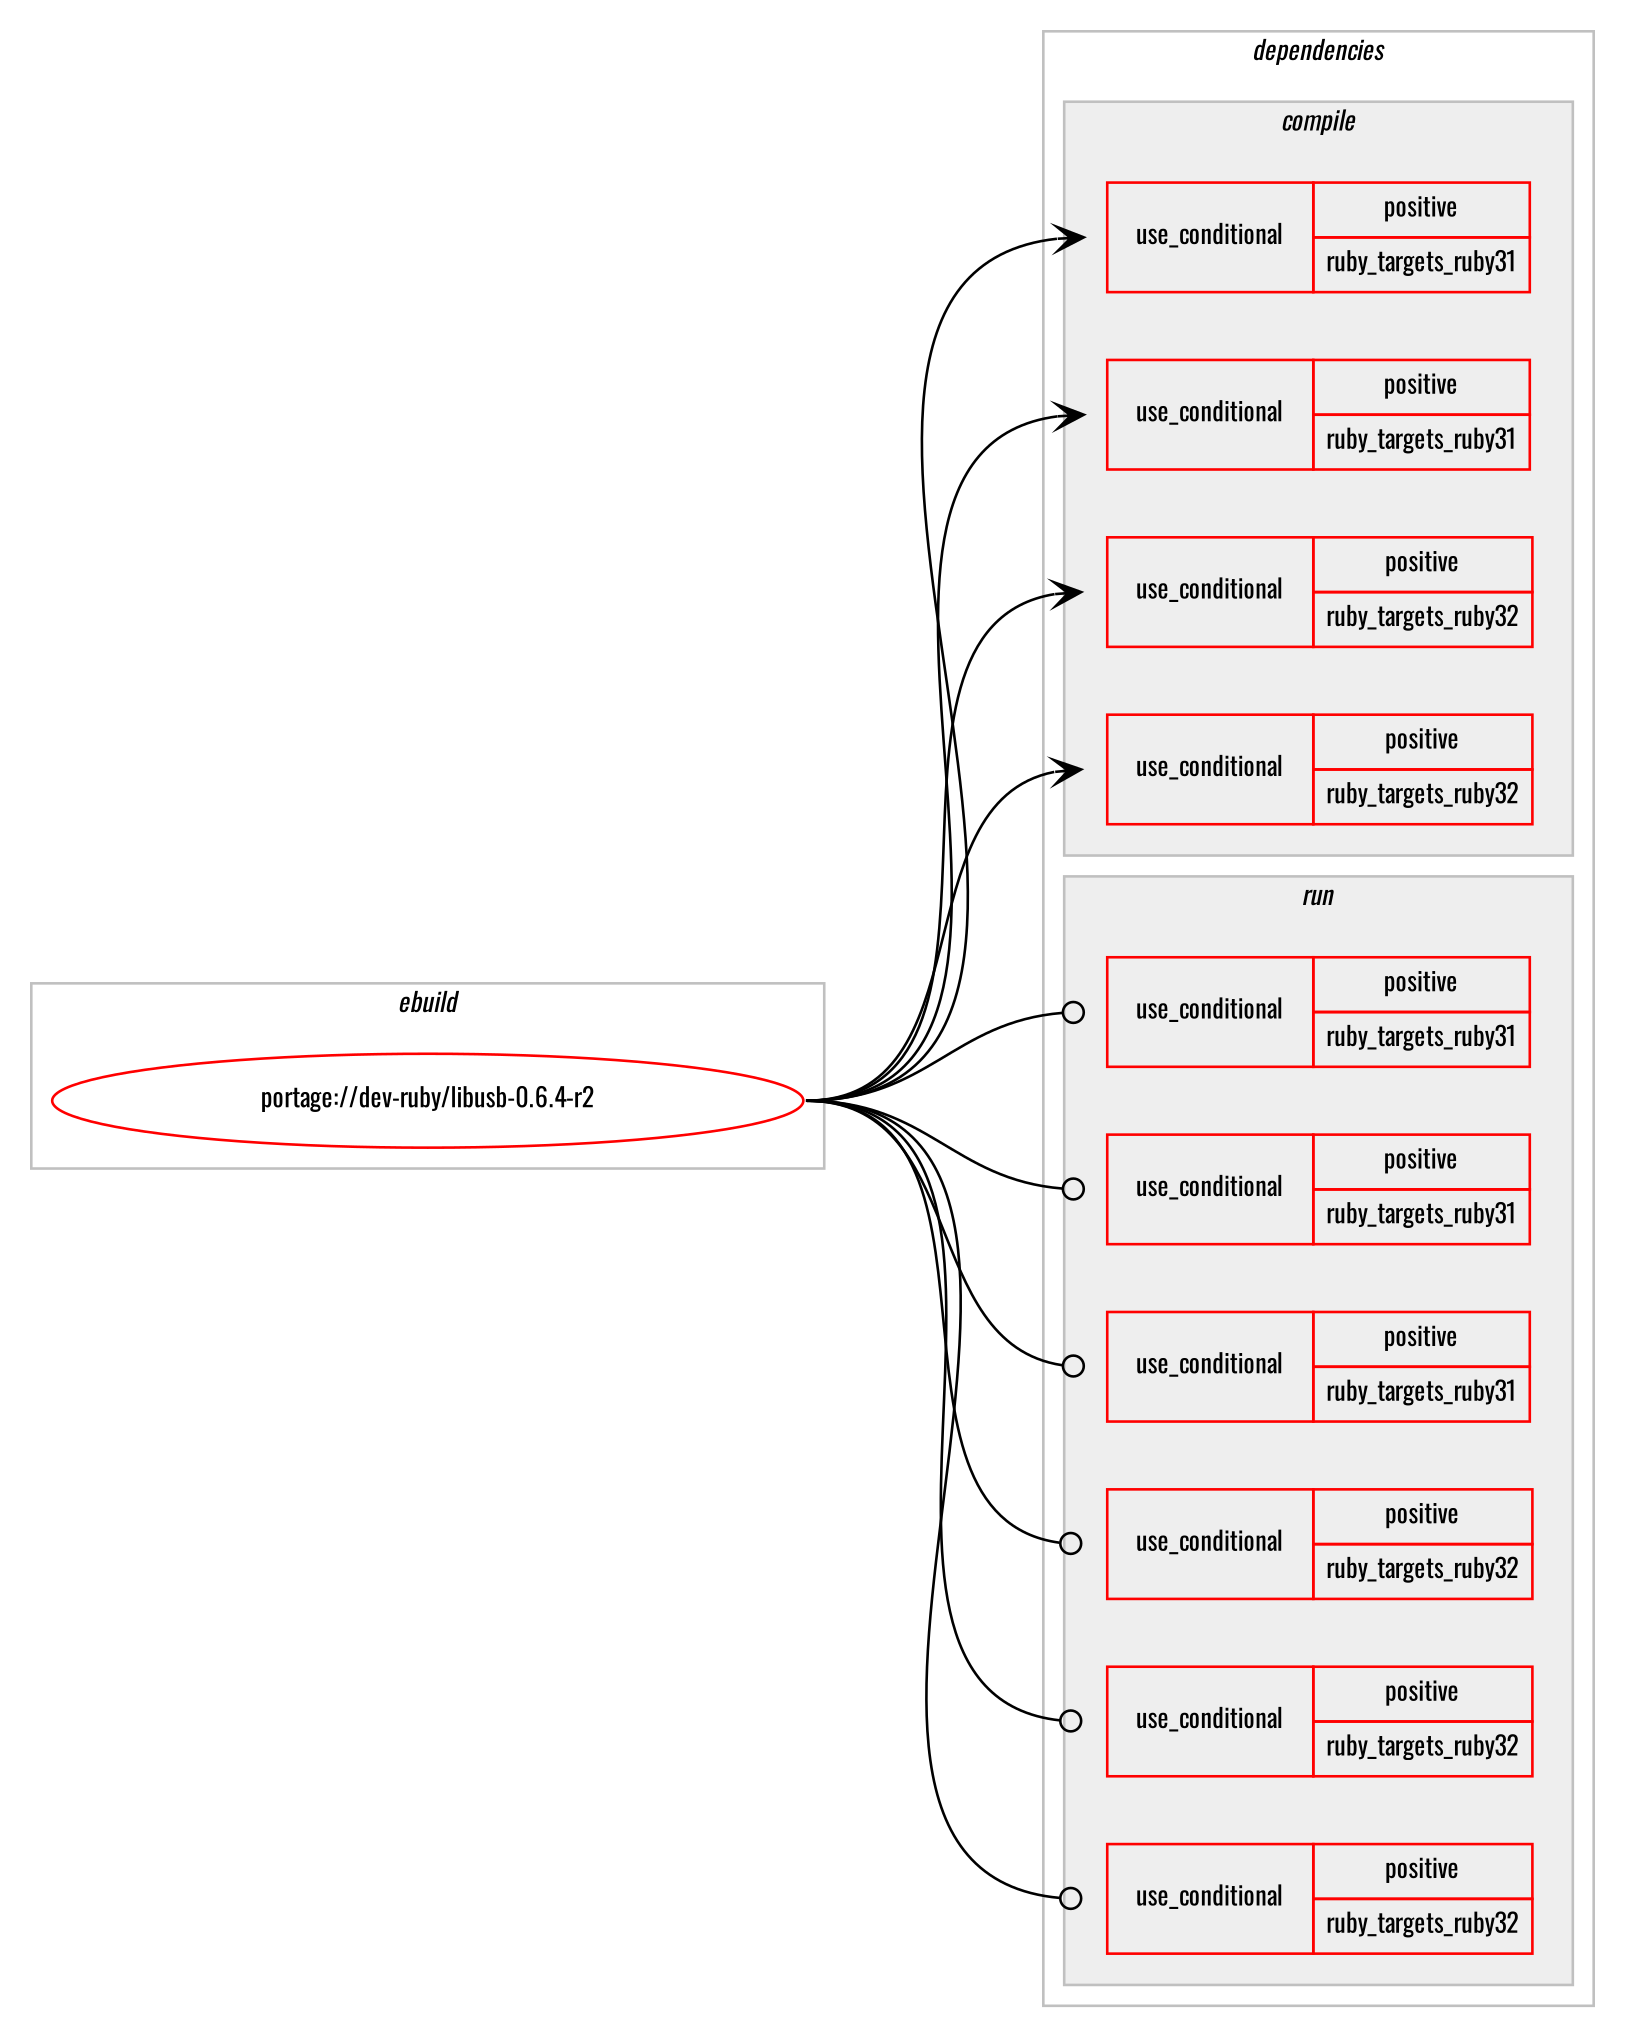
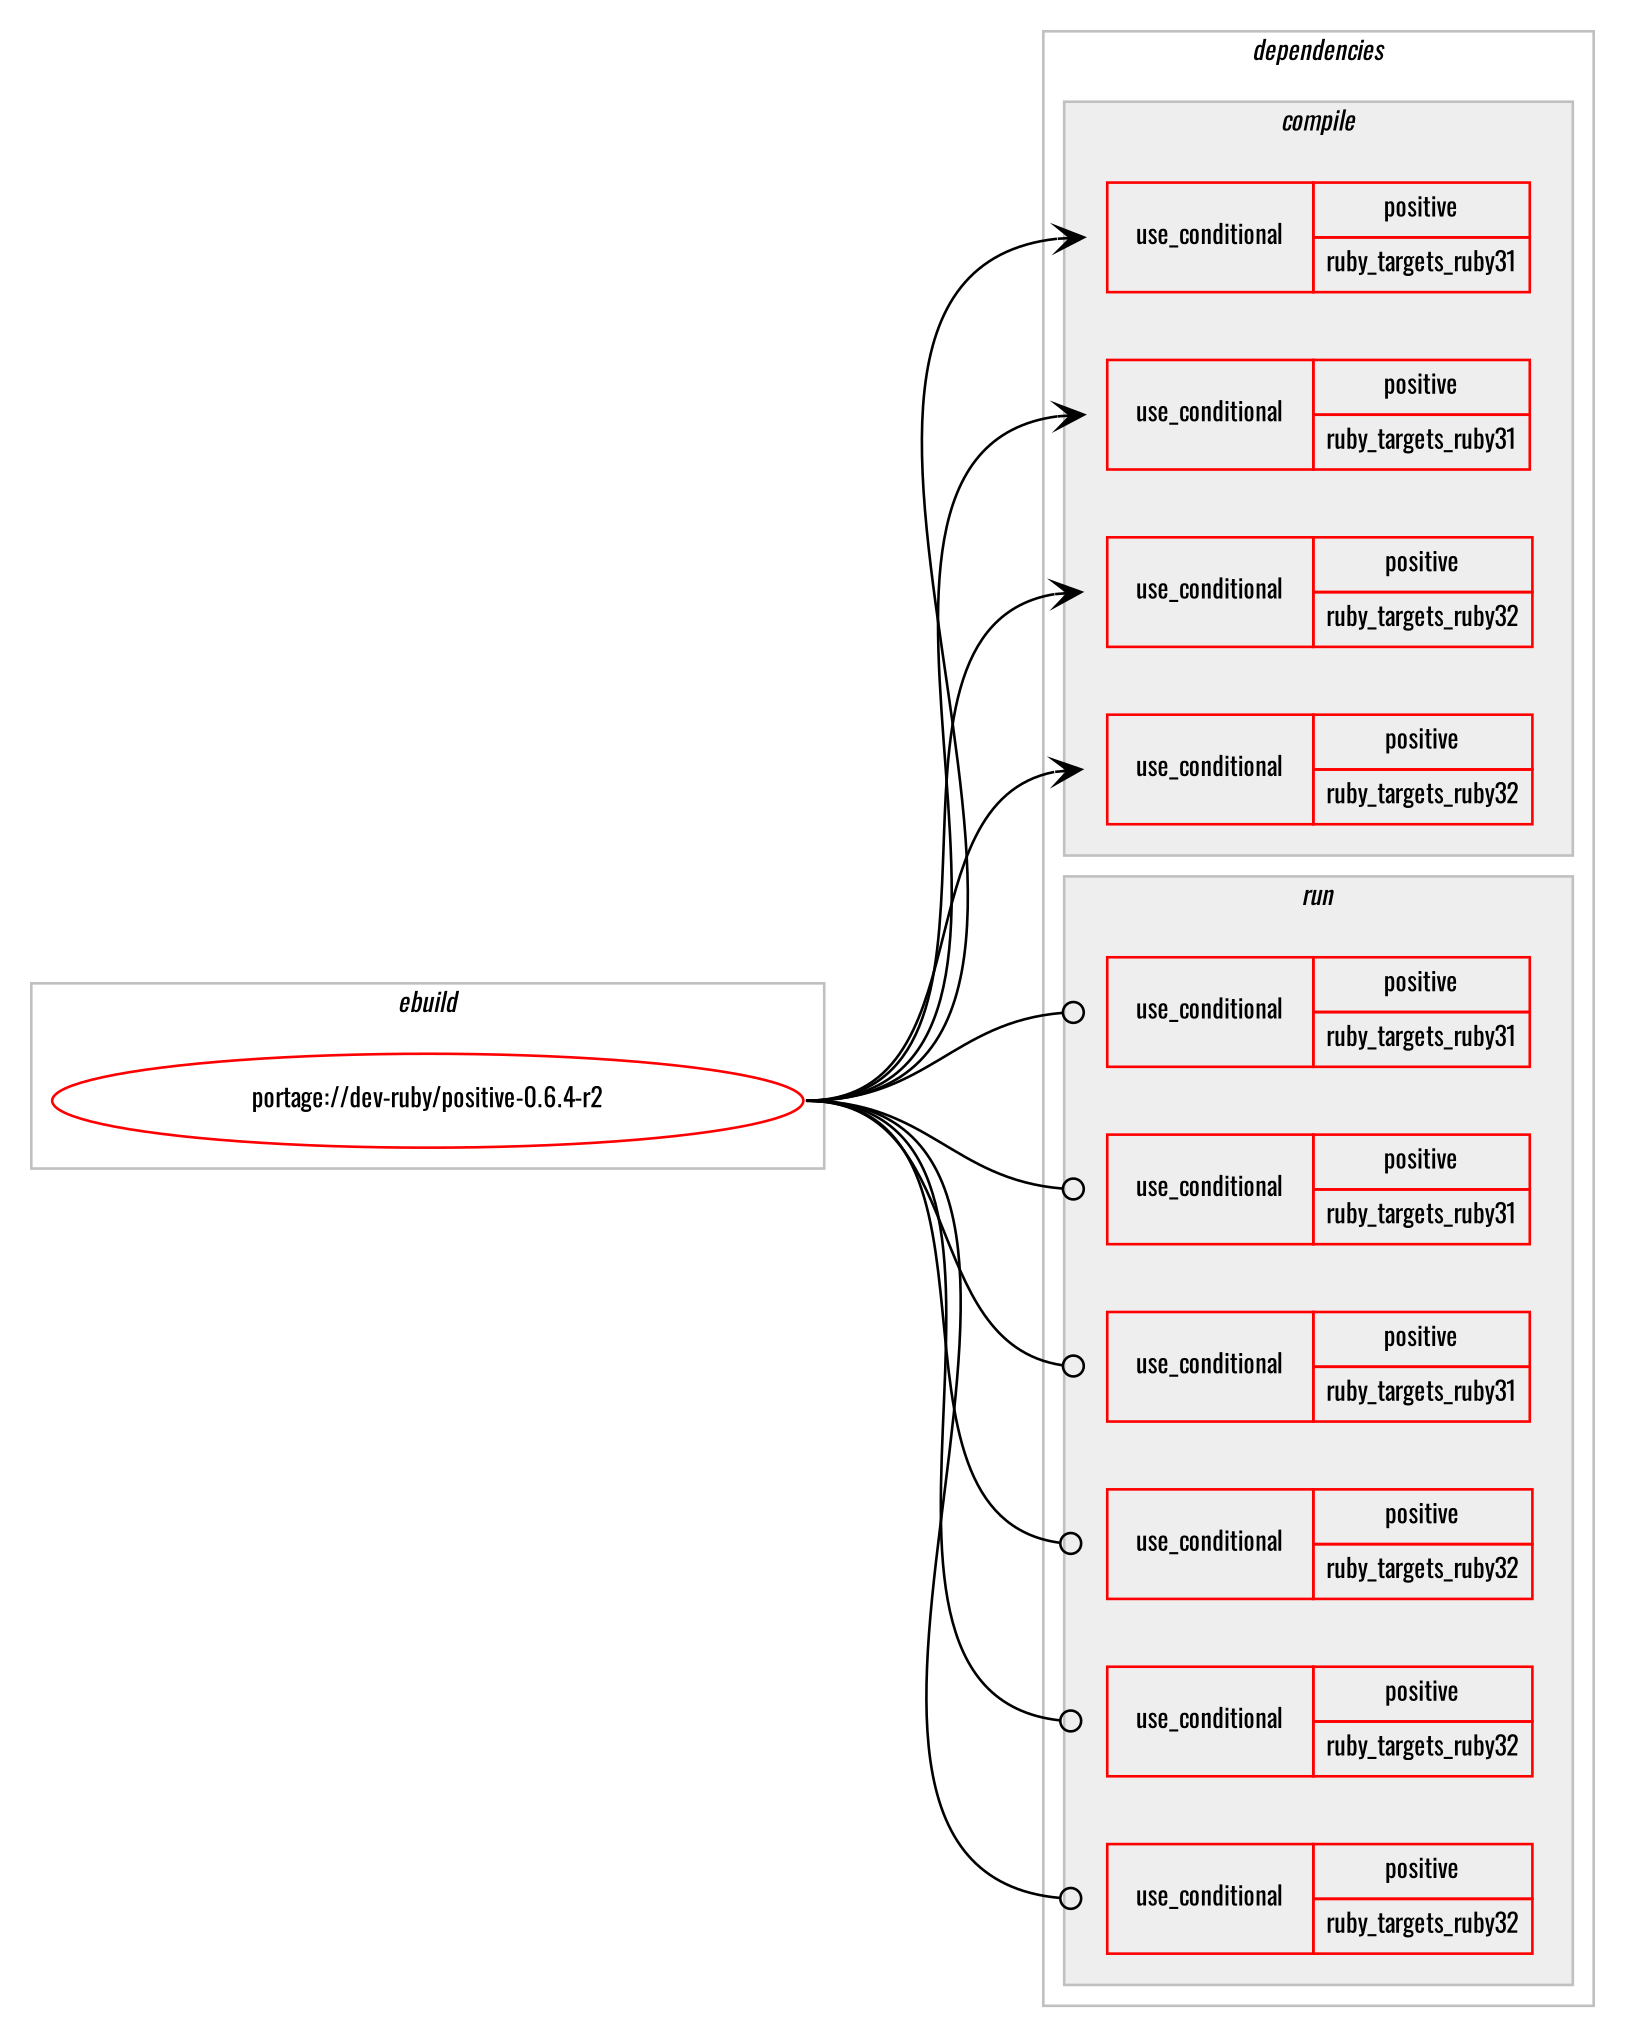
(428, 1101) -> (428, 1101)
